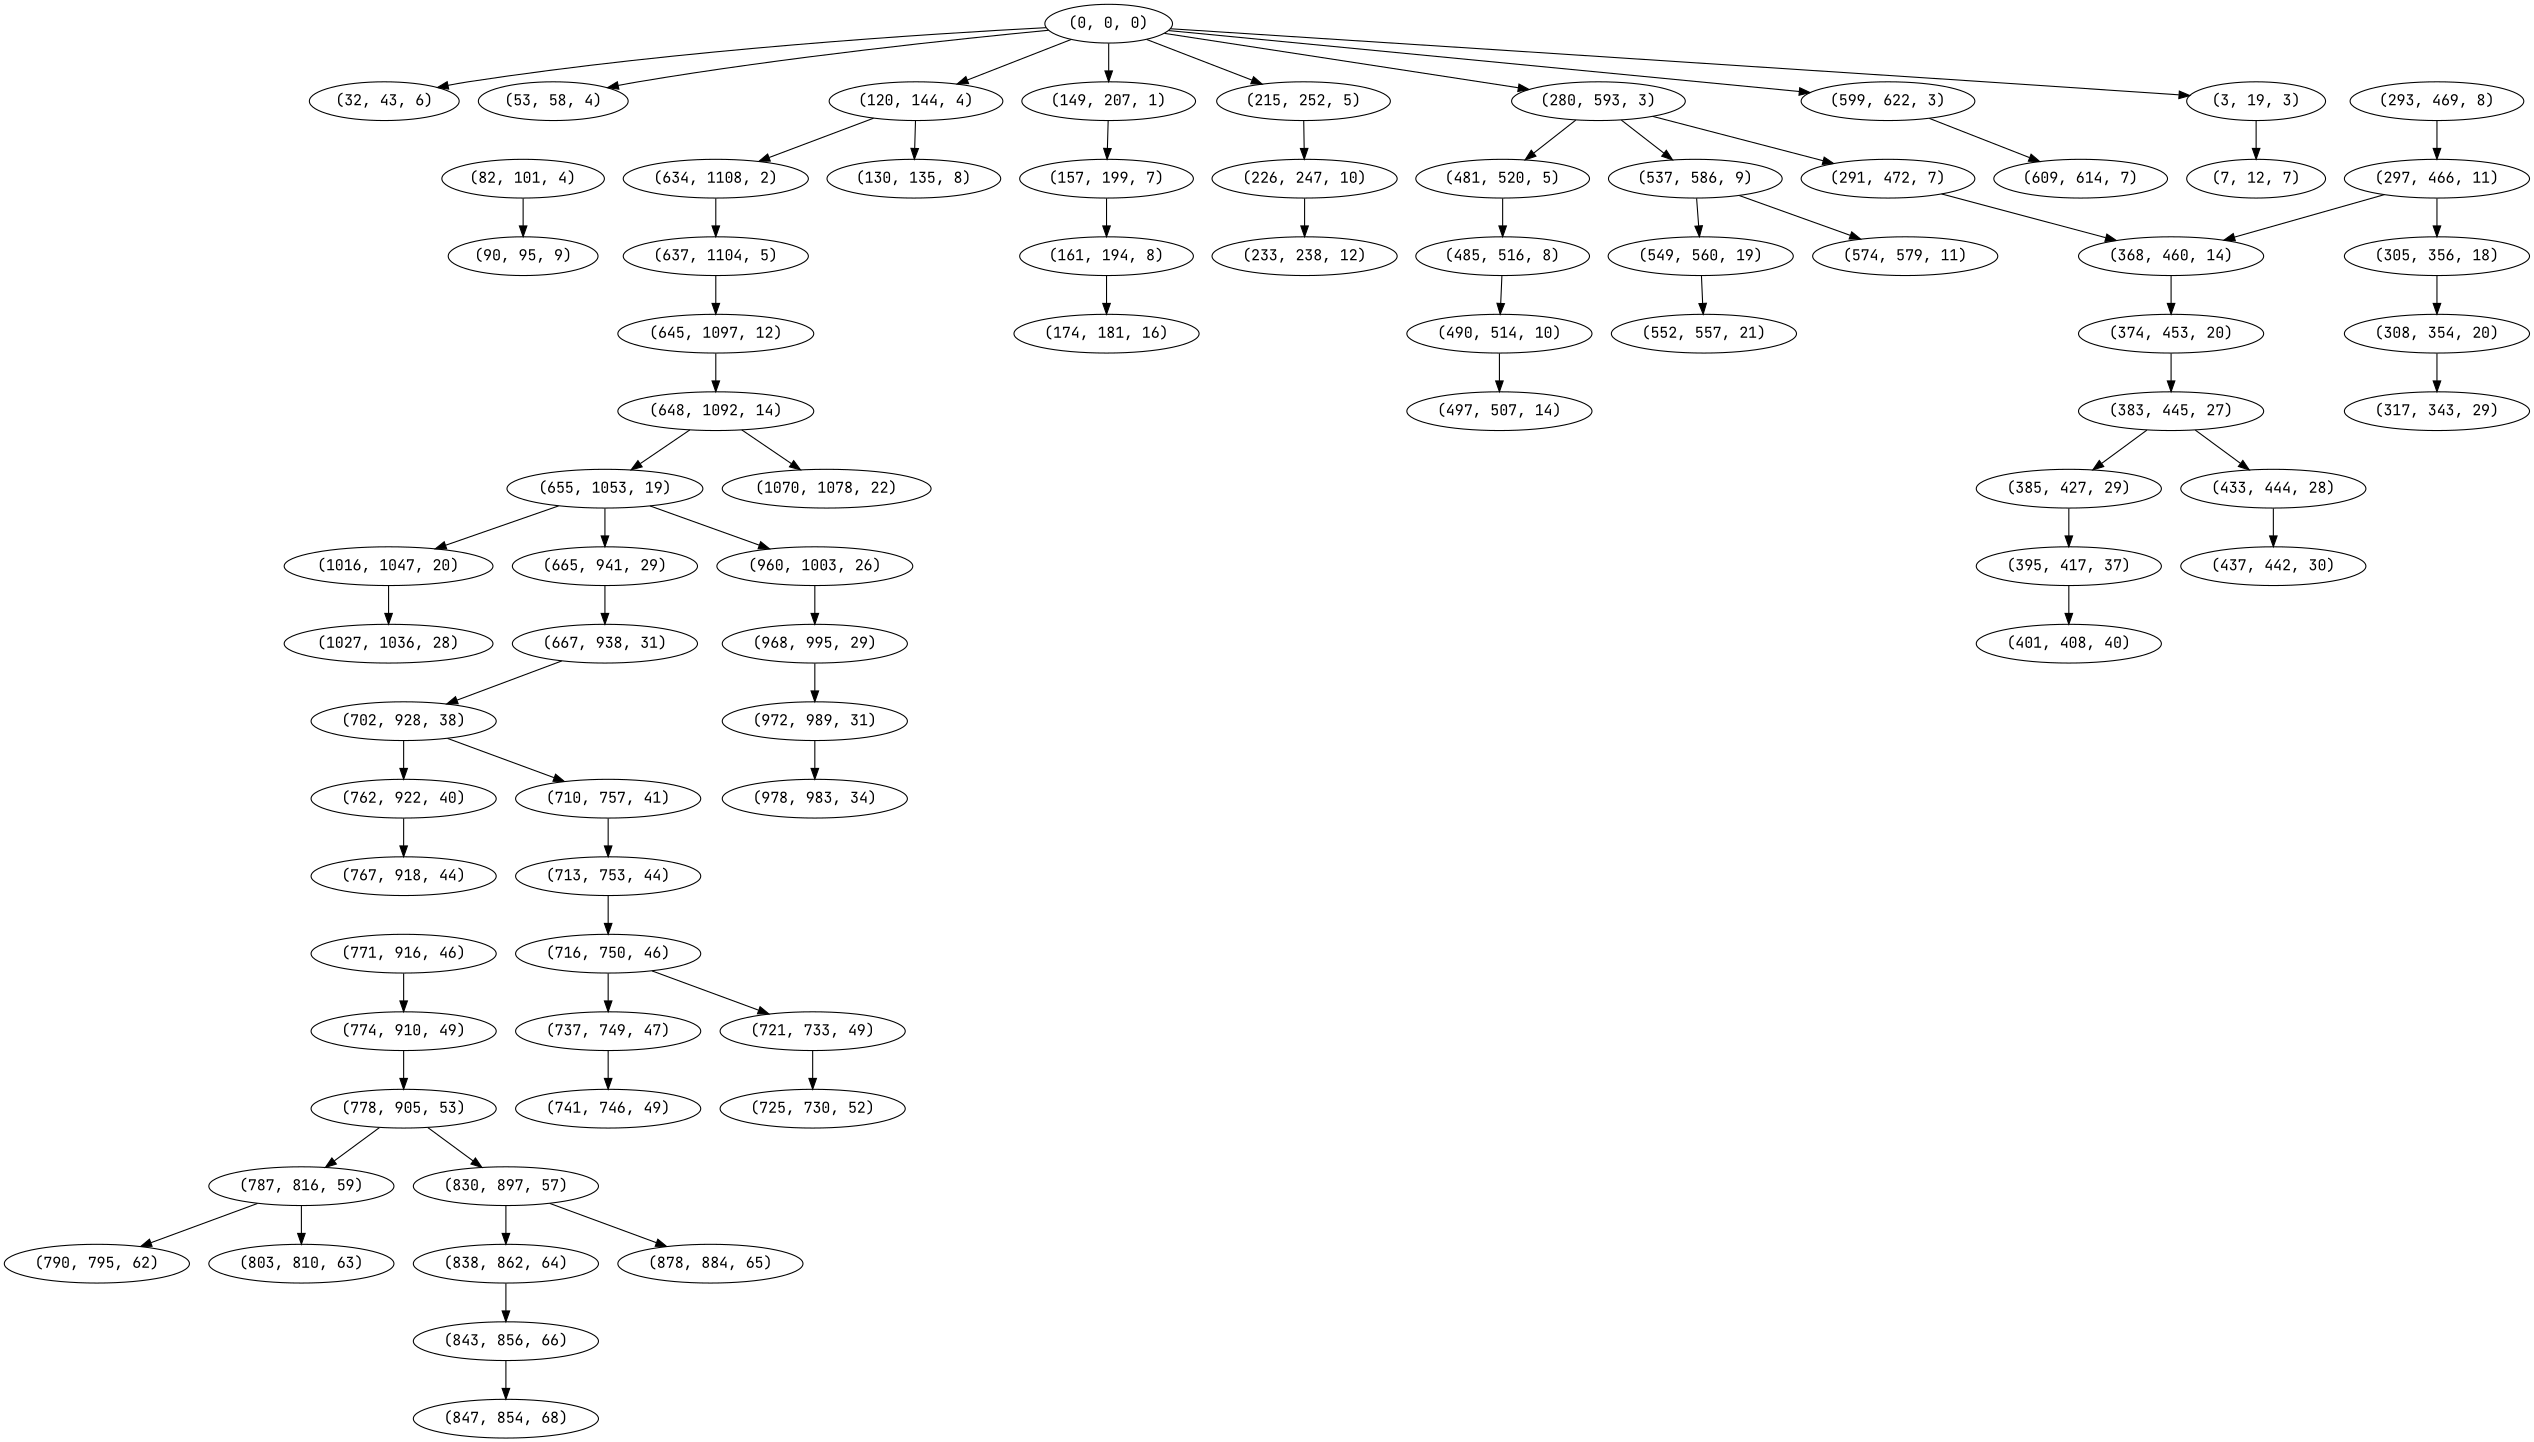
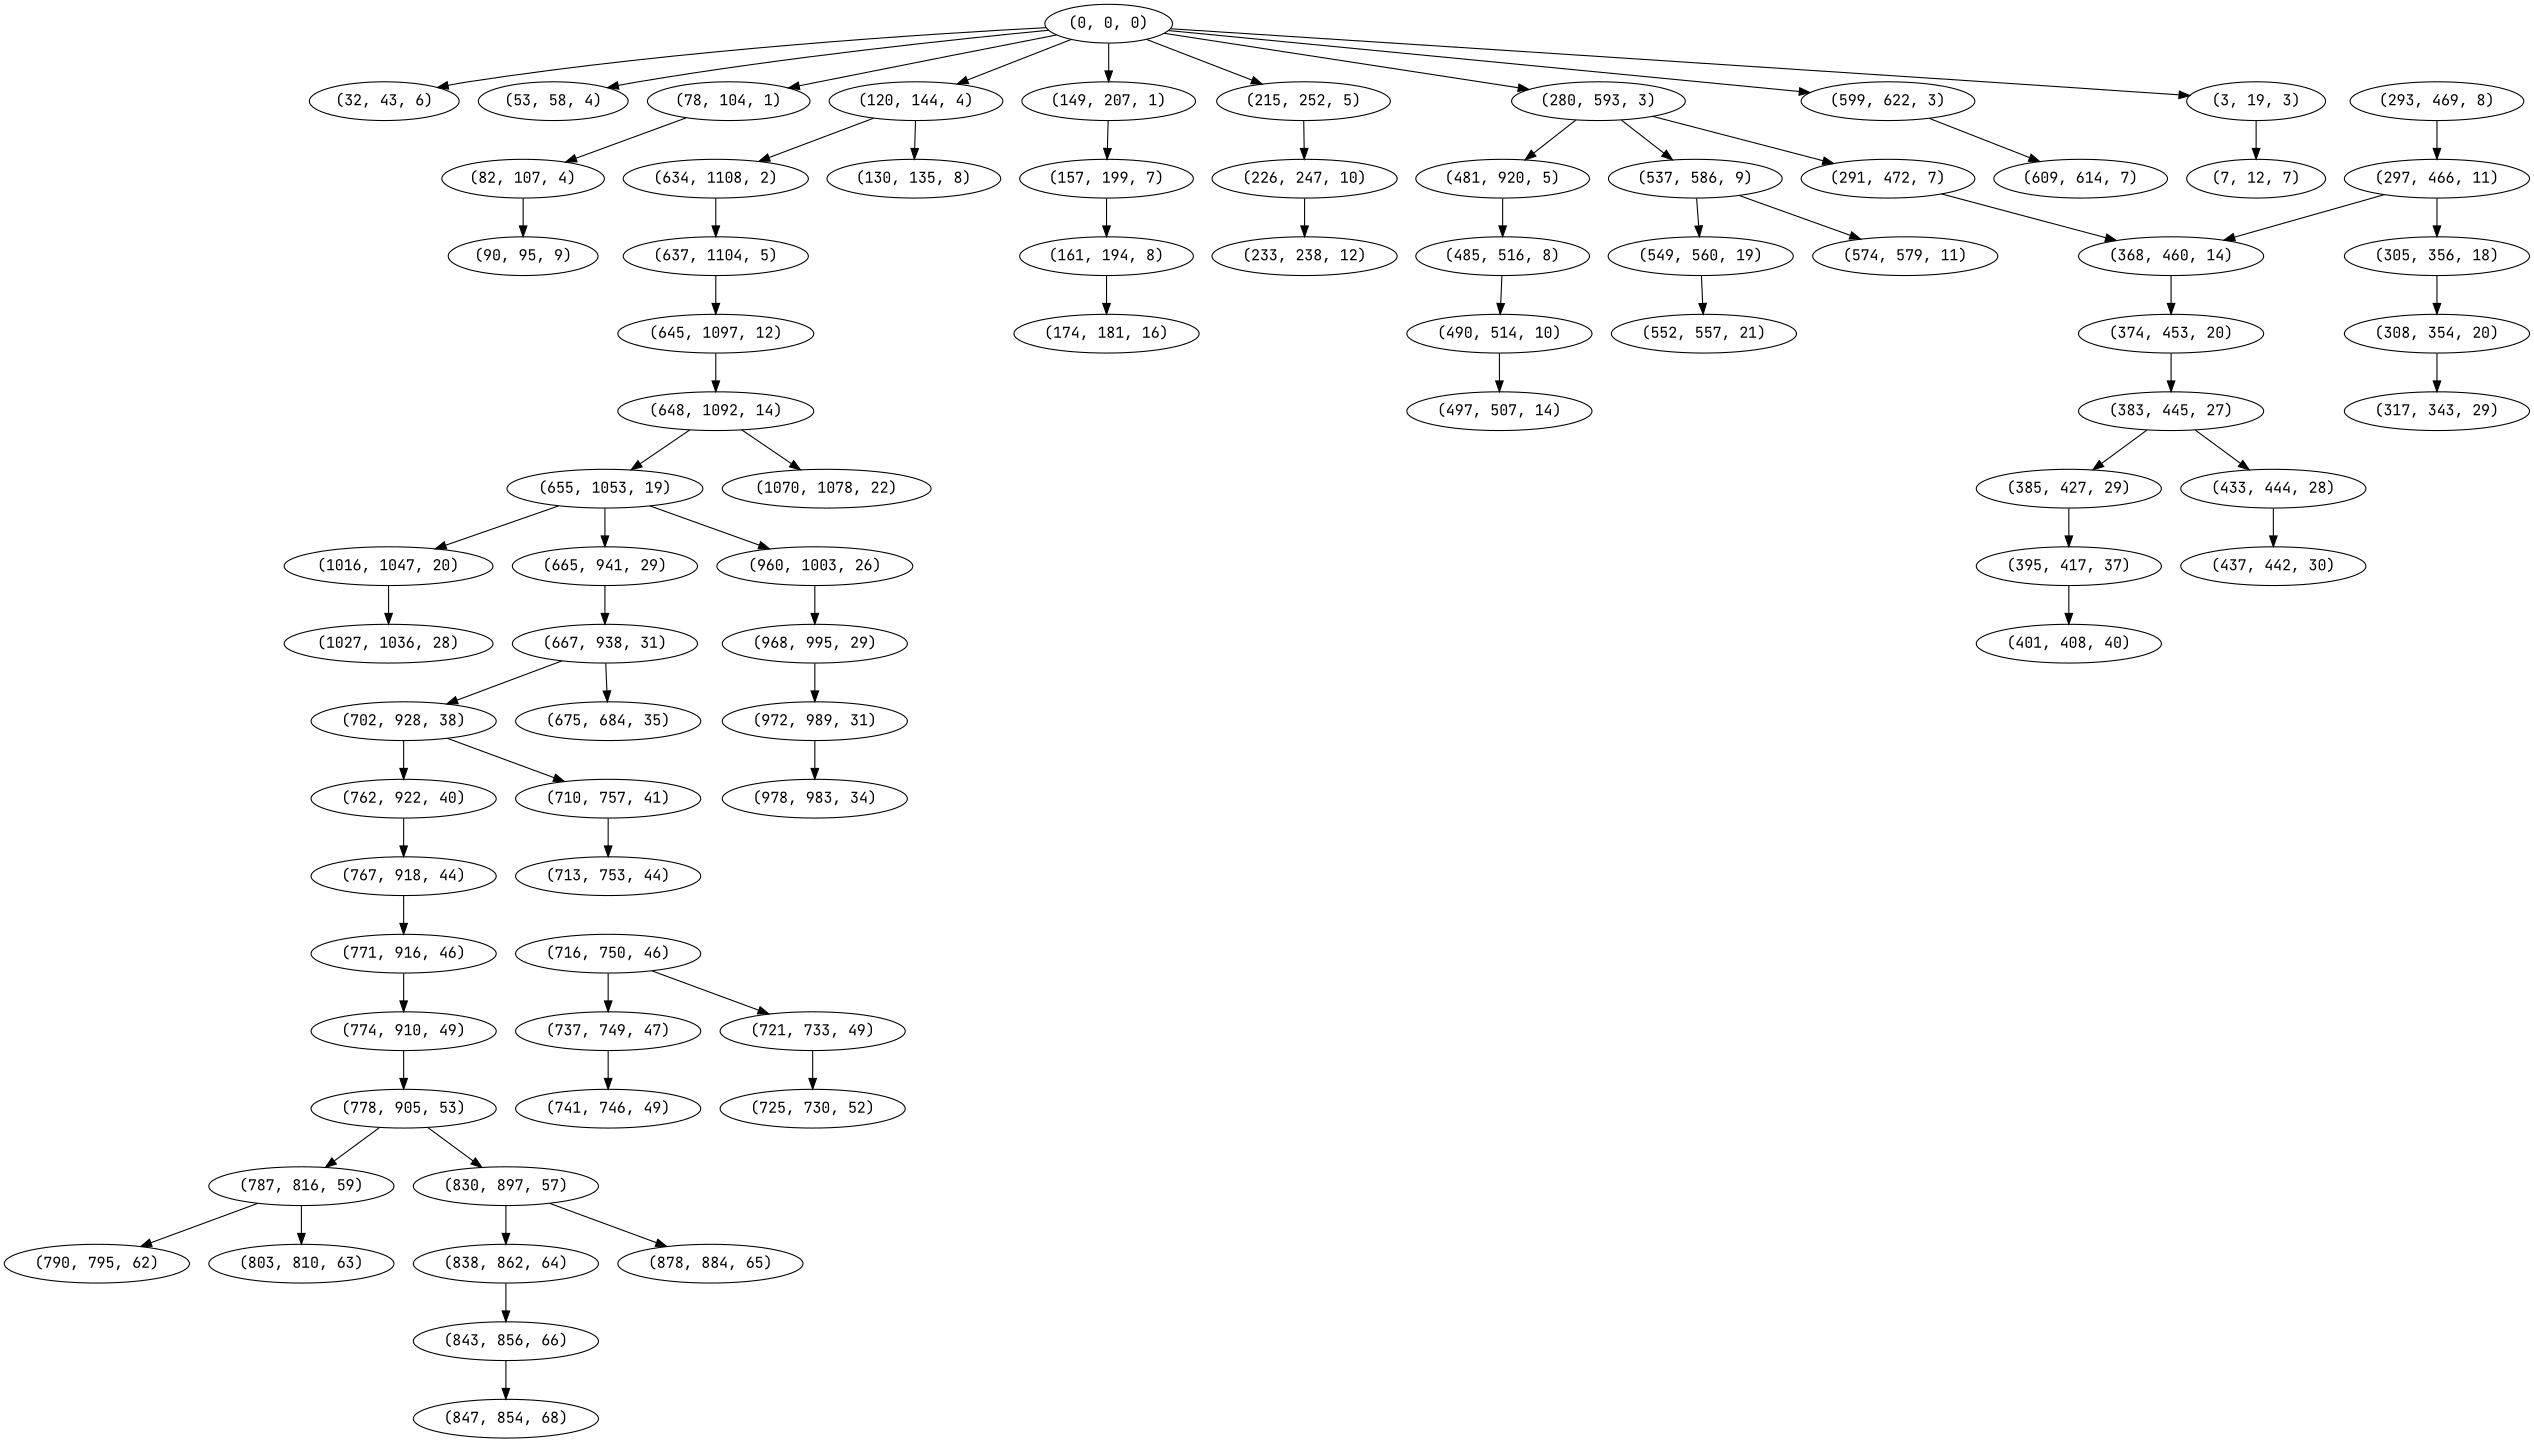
none -> (729, 101)
(523, 179) -> (523, 179)
(1503, 179) -> (1503, 179)
none -> (608, 721)
none -> (404, 910)
(608, 910) -> none
